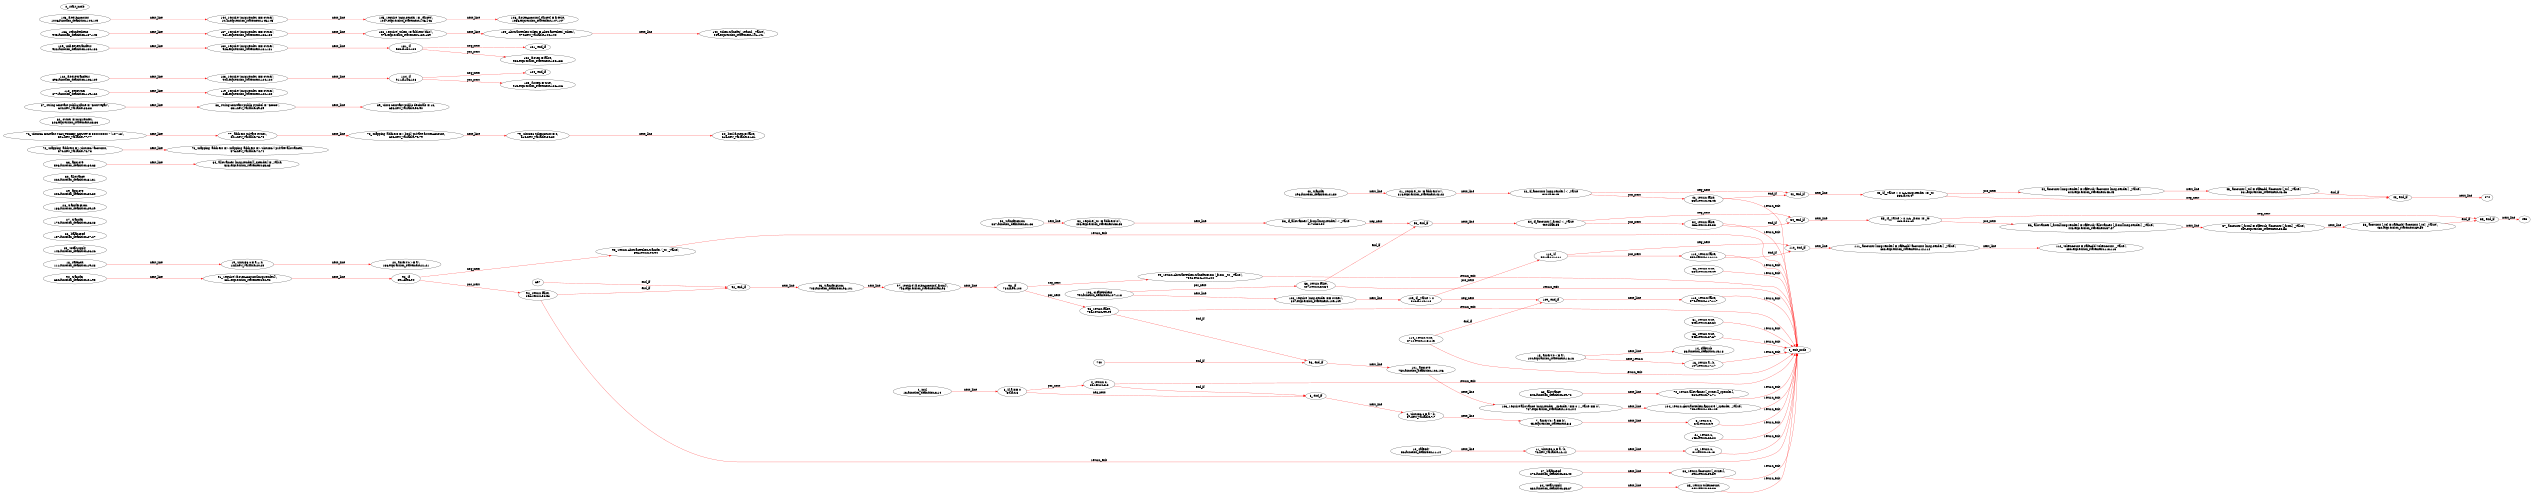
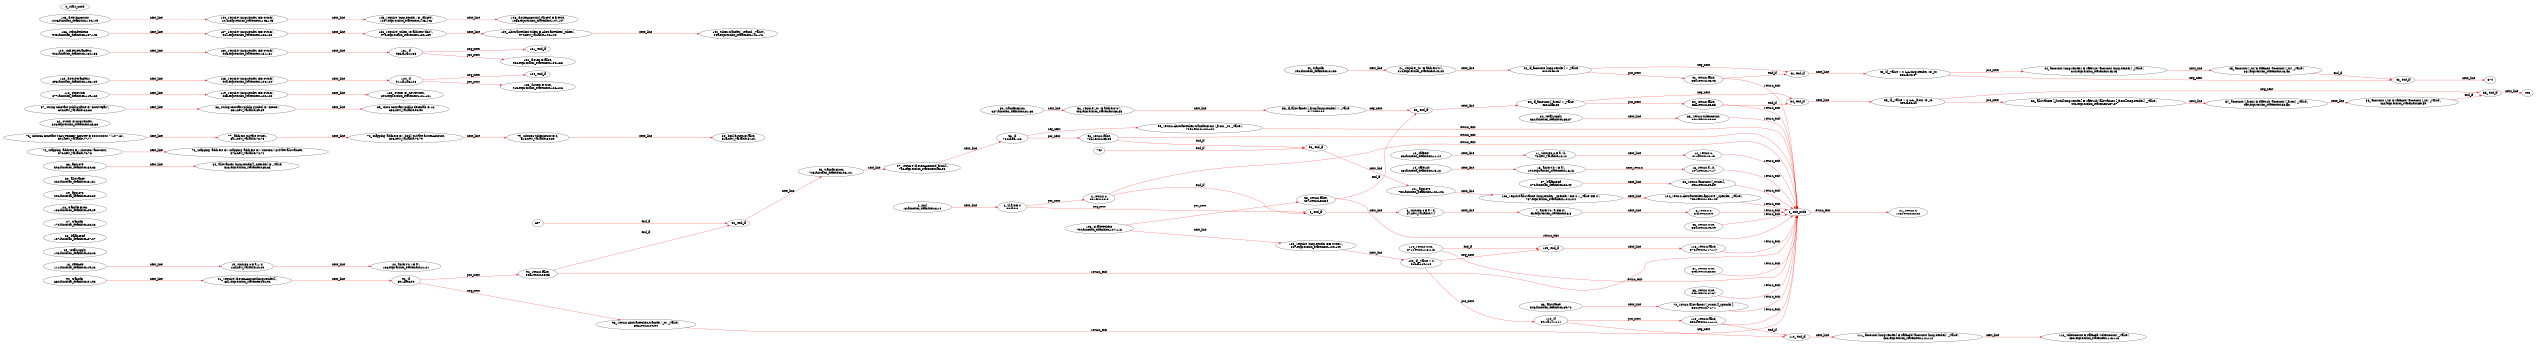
none -> (406, 95)
(1628, 354) -> (1483, 169)
(1782, 421) -> (1849, 212)
